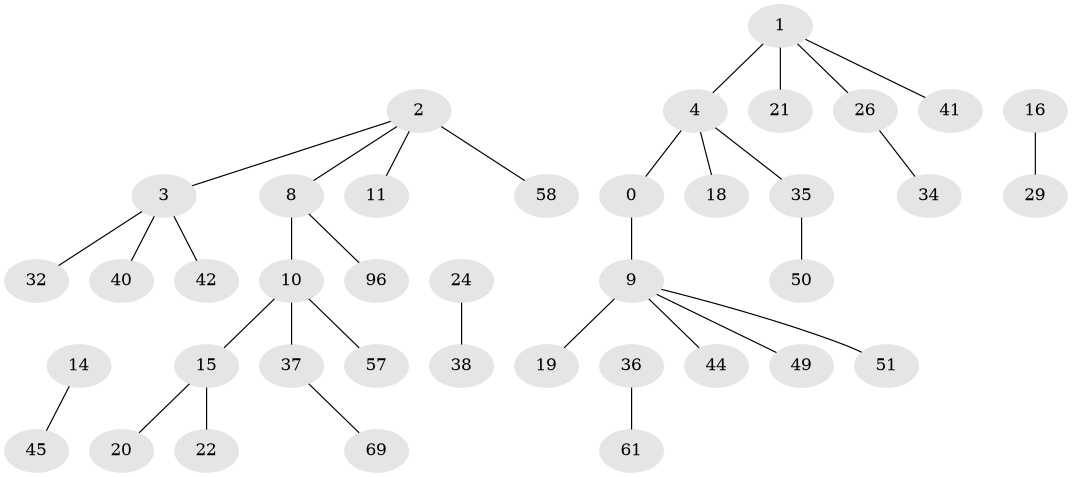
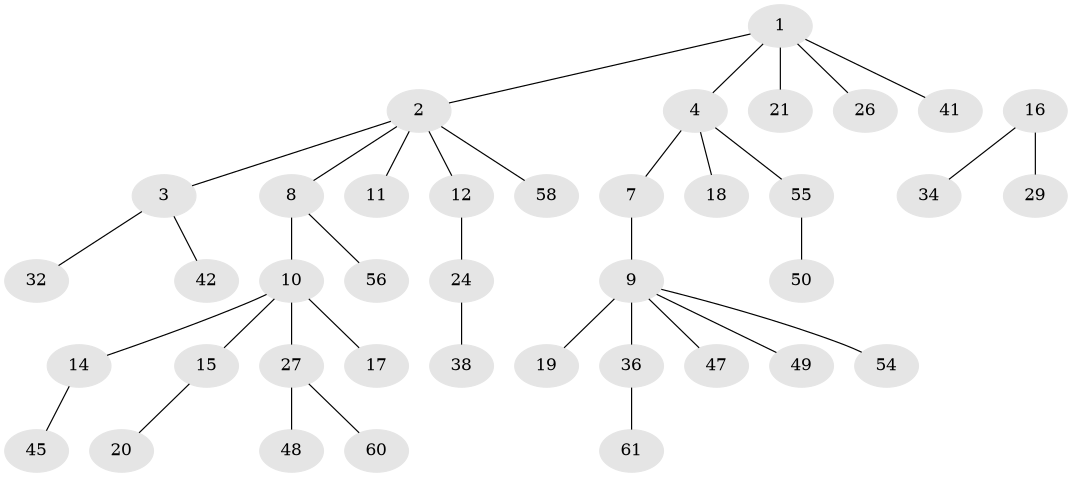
none -> (600, 68)
(897, 154) -> (982, 154)
none -> (462, 196)
(632, 196) -> (632, 196)
(802, 196) -> (802, 196)
(122, 281) -> none
(377, 281) -> (377, 281)
none -> (632, 324)
none -> (187, 327)
(292, 366) -> (292, 366)
(377, 366) -> (377, 366)
(717, 366) -> (717, 366)
(887, 366) -> (887, 366)
(207, 451) -> none
none -> (292, 451)
(377, 451) -> (377, 451)
